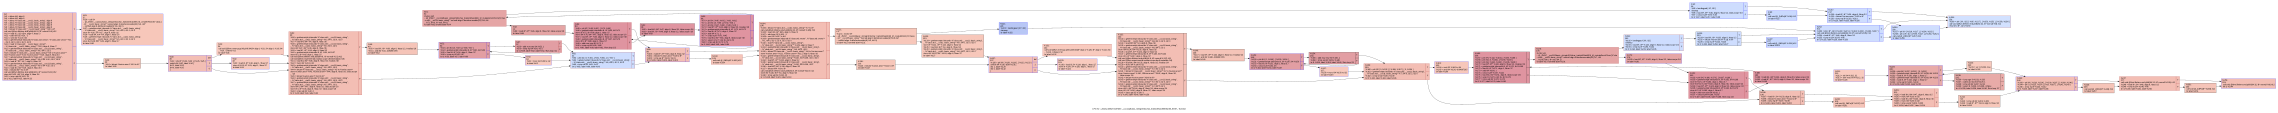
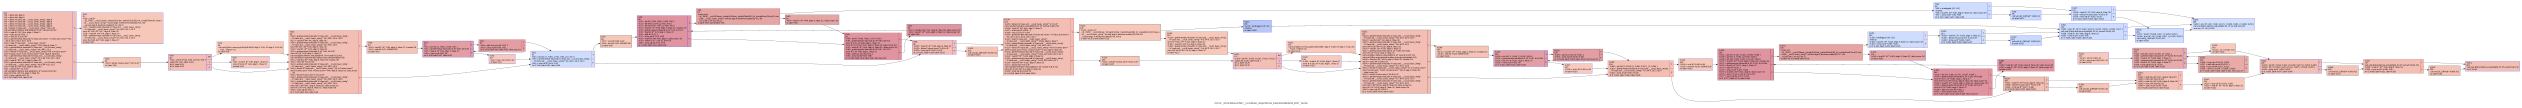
none -> (616, 41)
